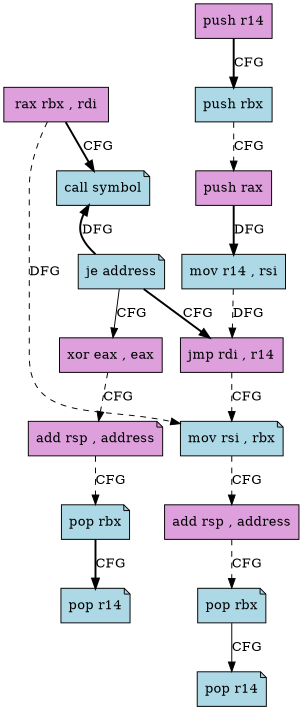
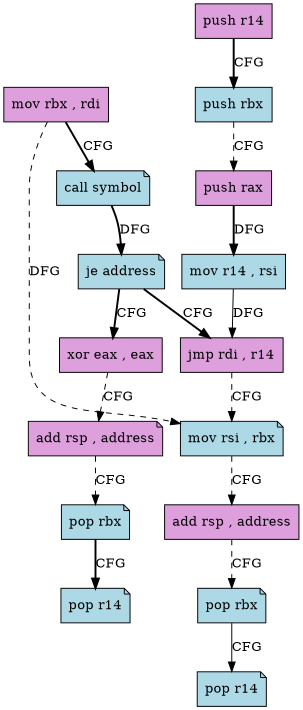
(56, 105) -> (56, 105)
(82, 236) -> (118, 224)
(117, 309) -> (117, 309)
(233, 309) -> (233, 309)
